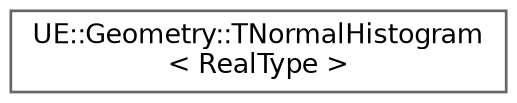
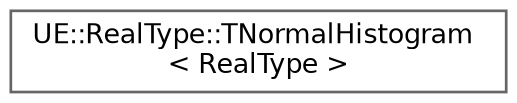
(259, 51) -> (259, 51)
